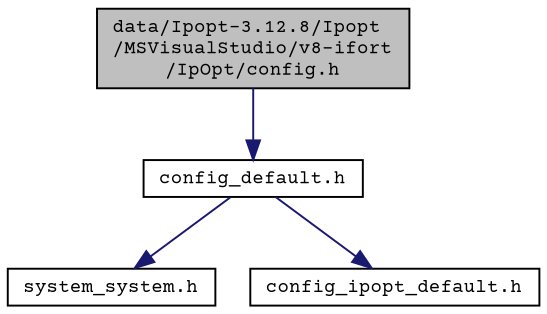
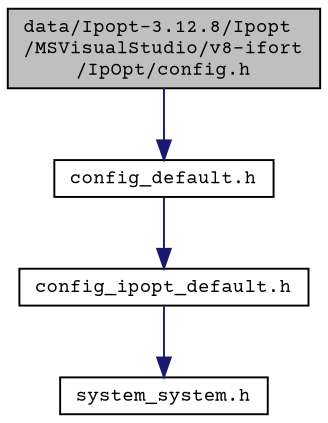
(190, 227) -> (164, 332)
